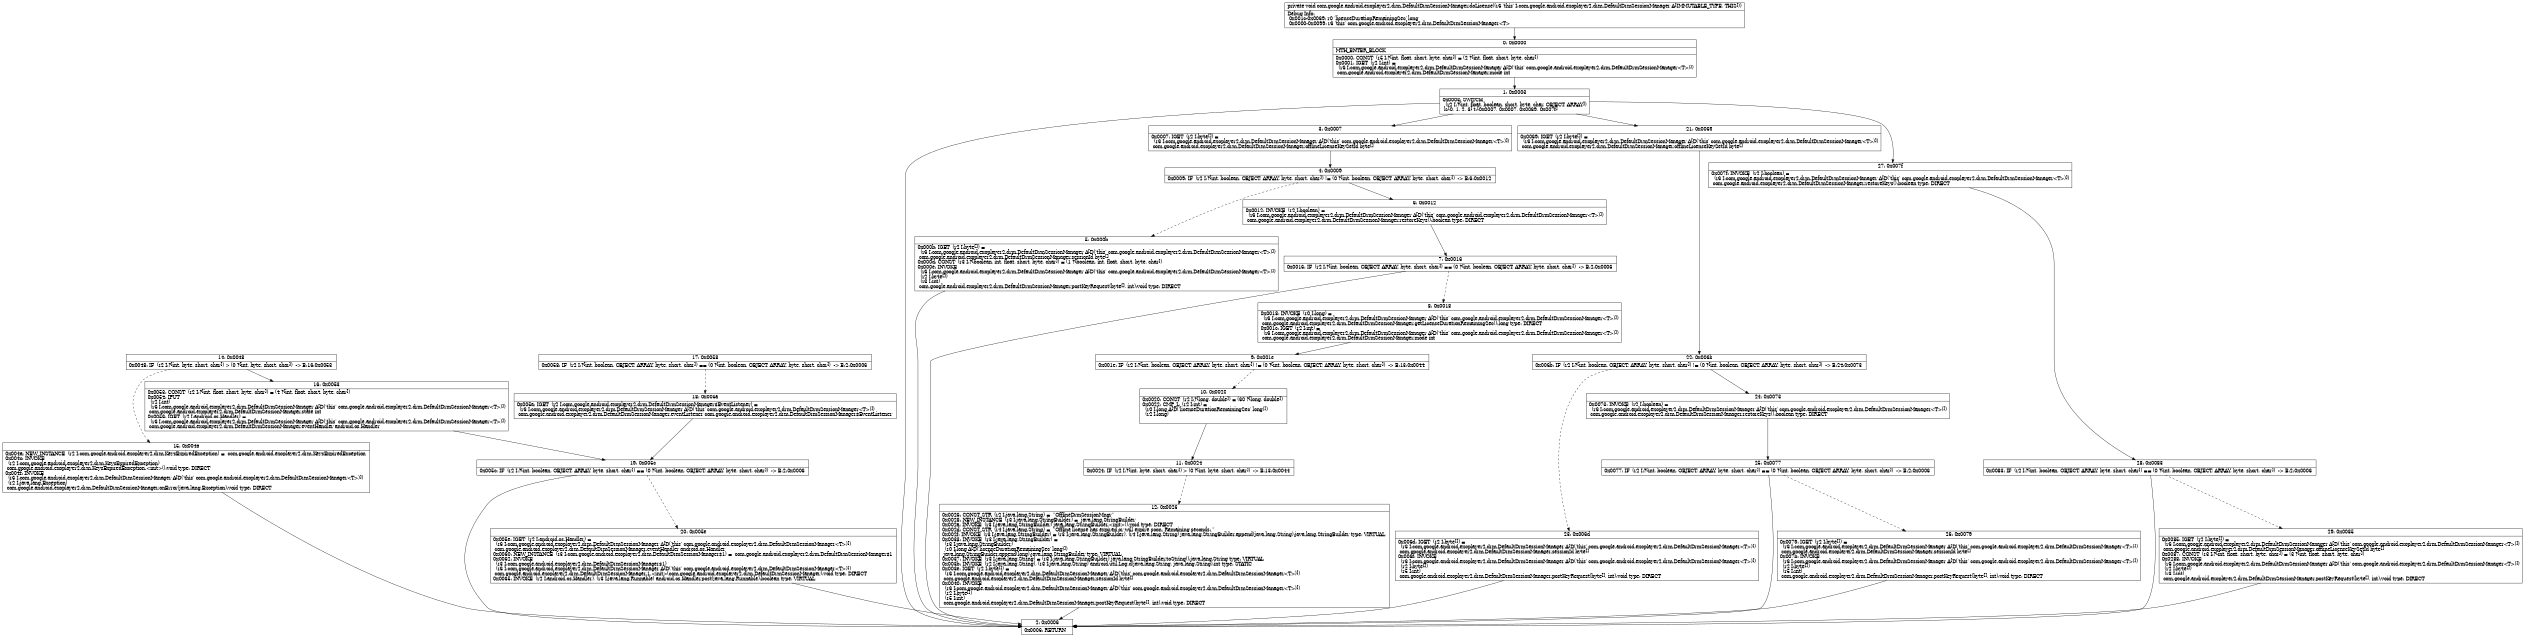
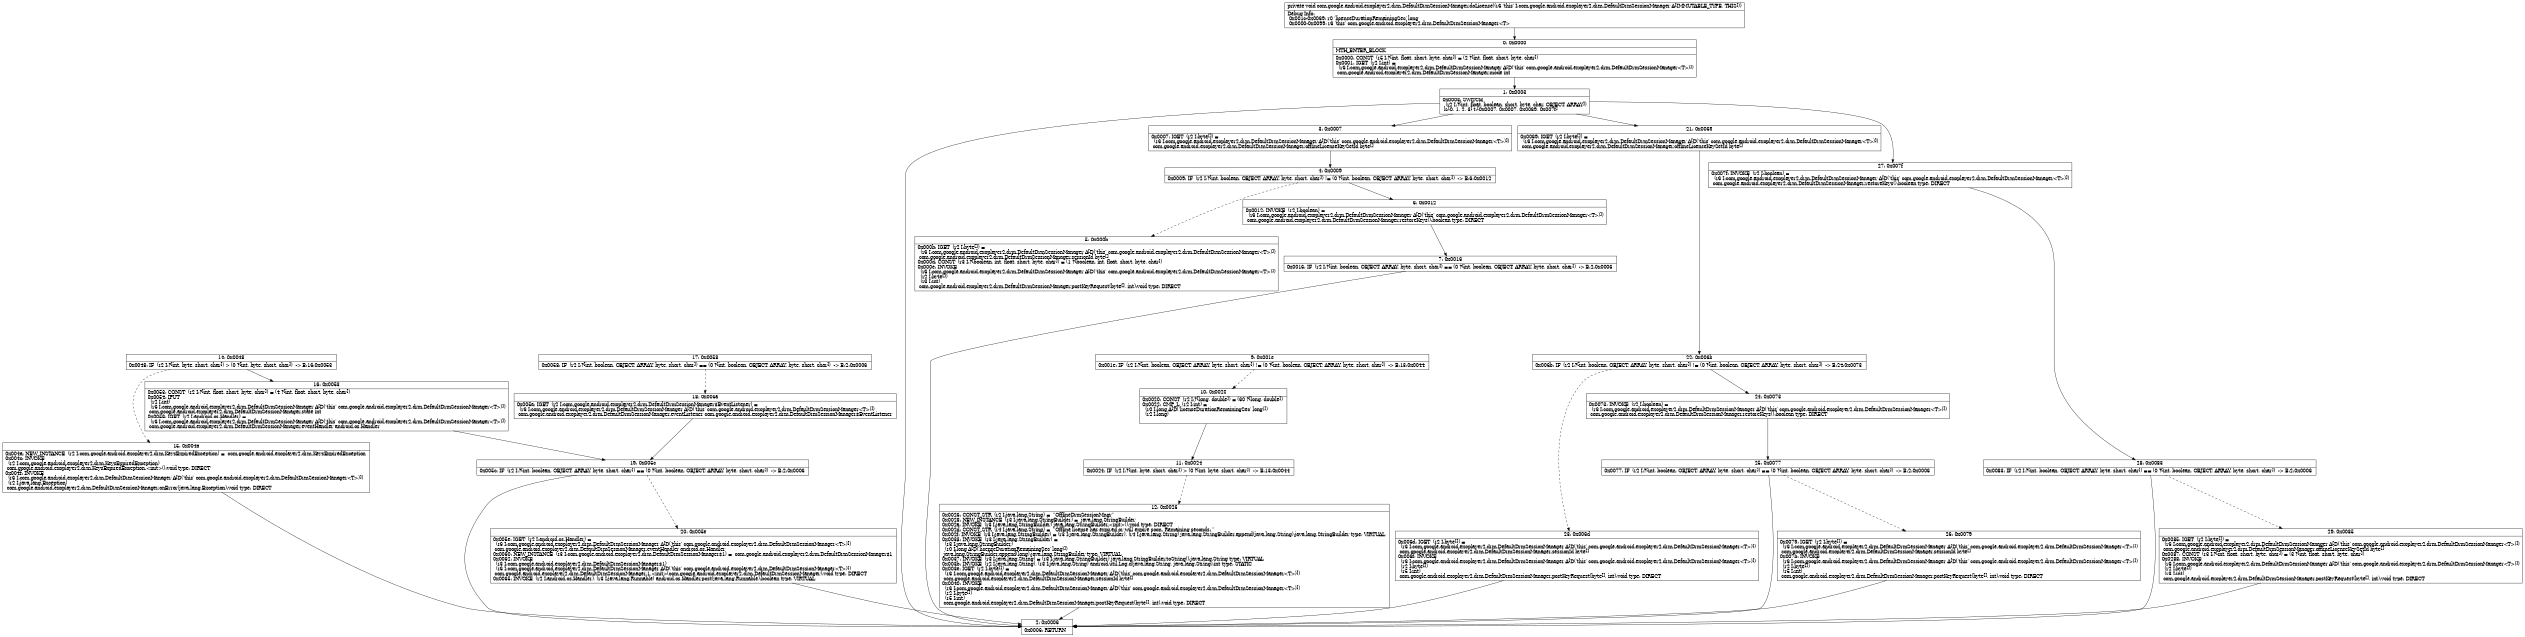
(1440, 323) -> none
(917, 491) -> none
